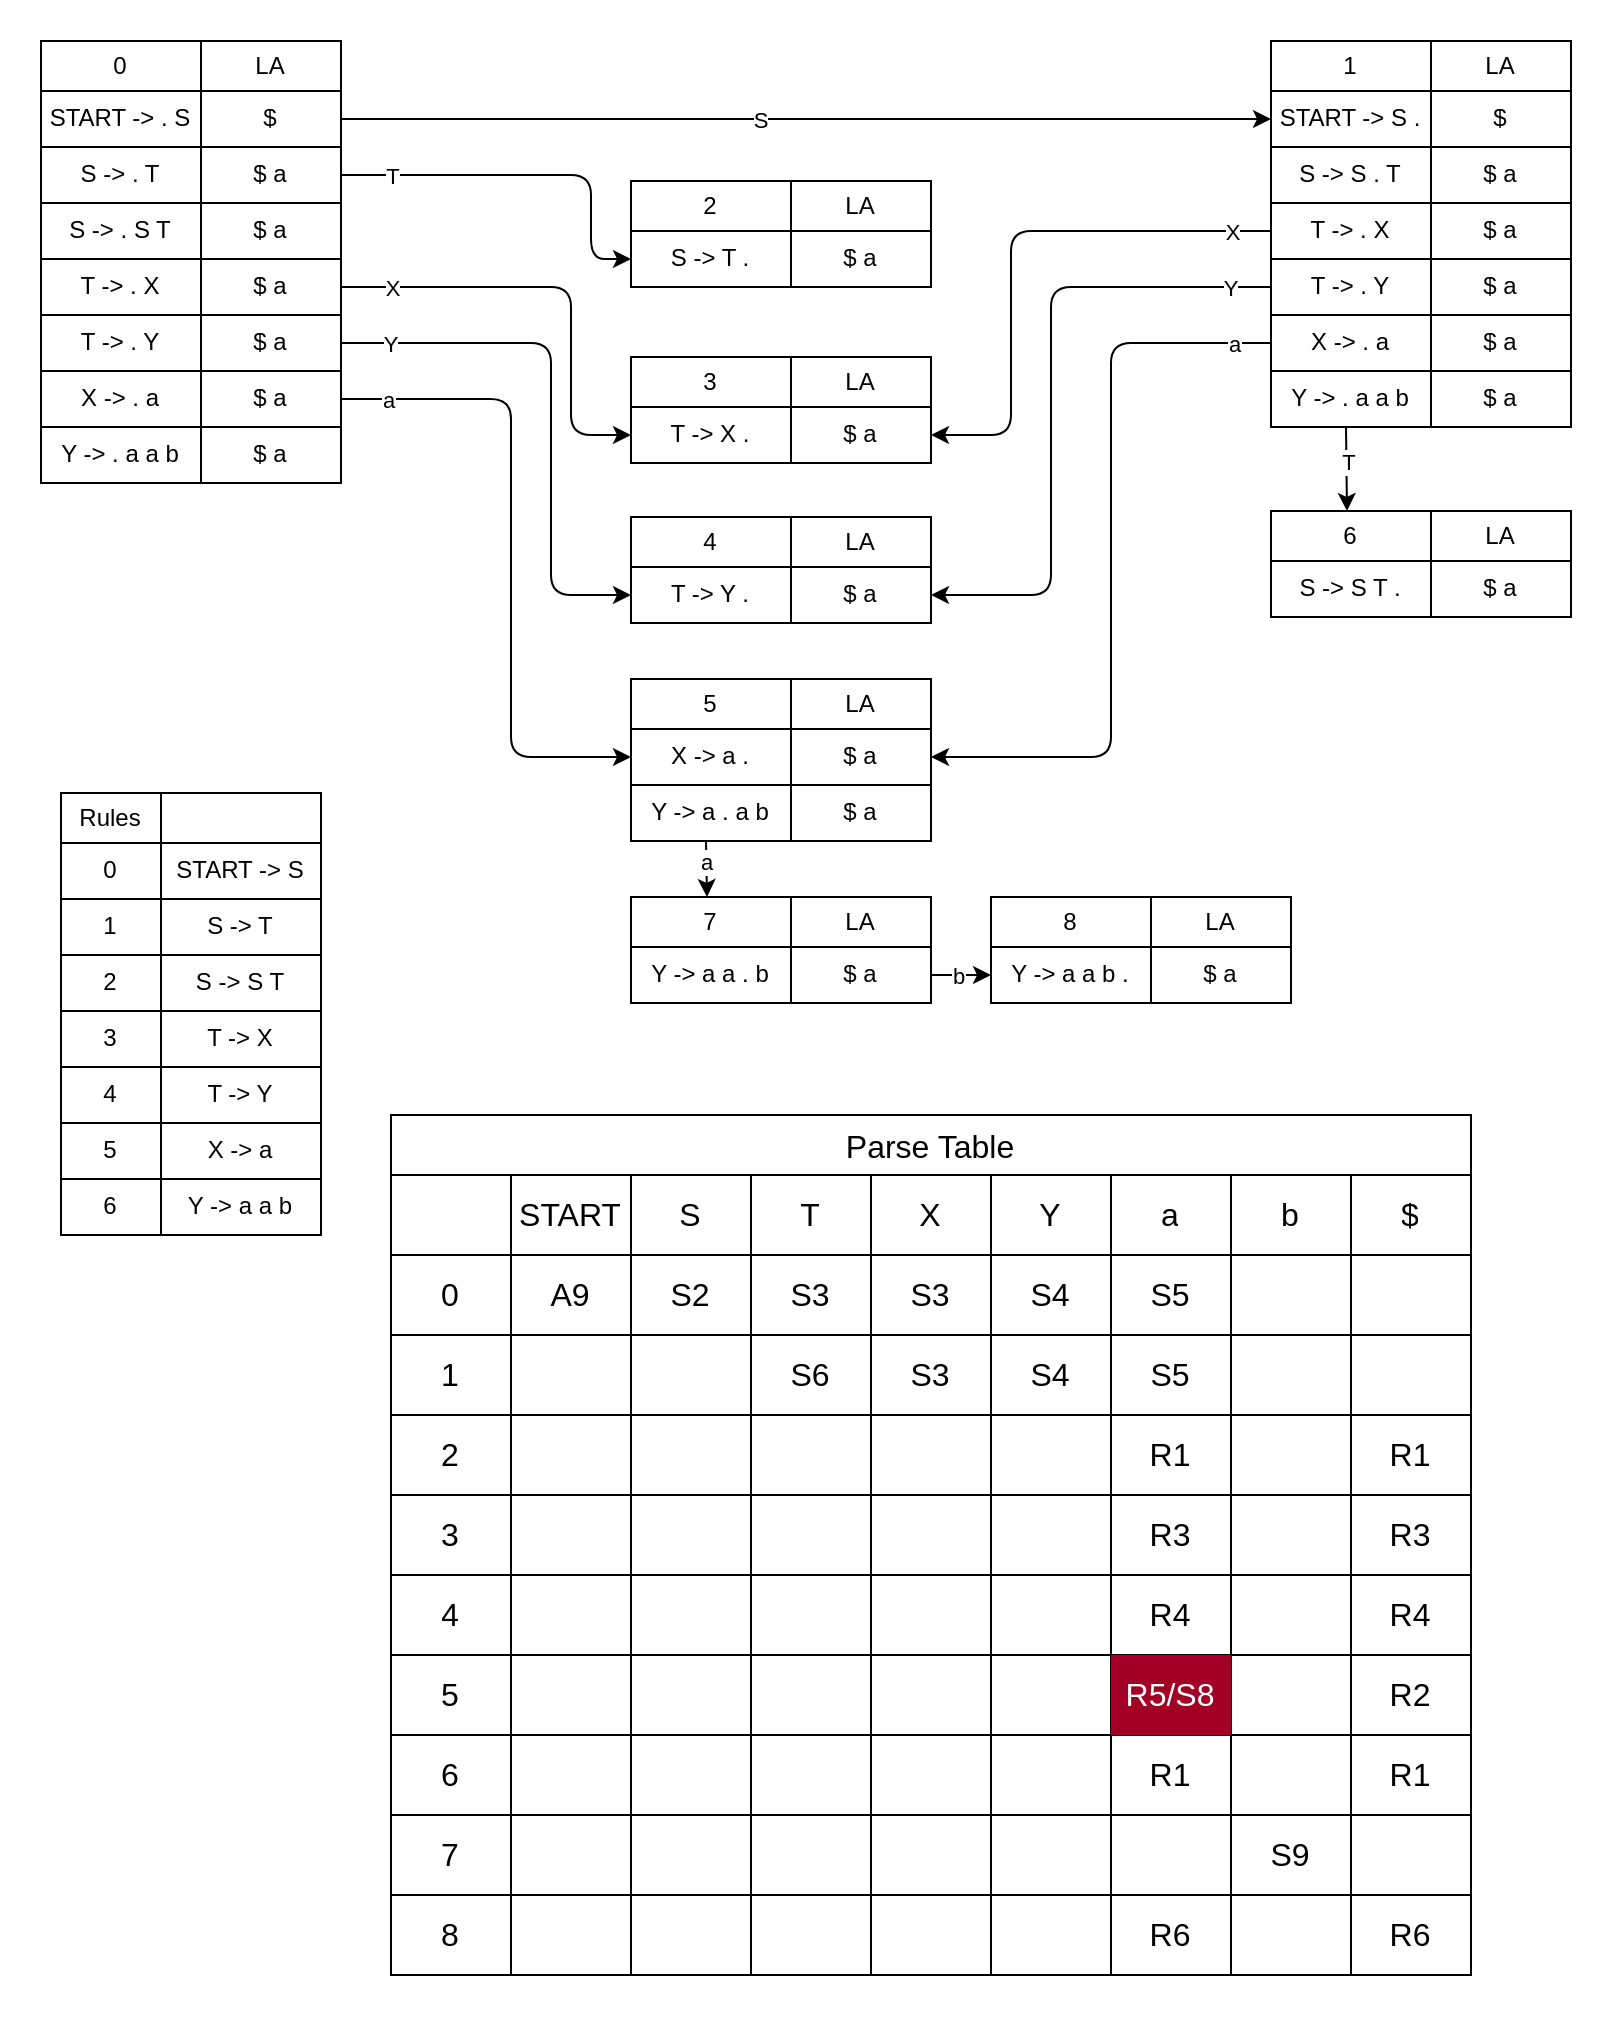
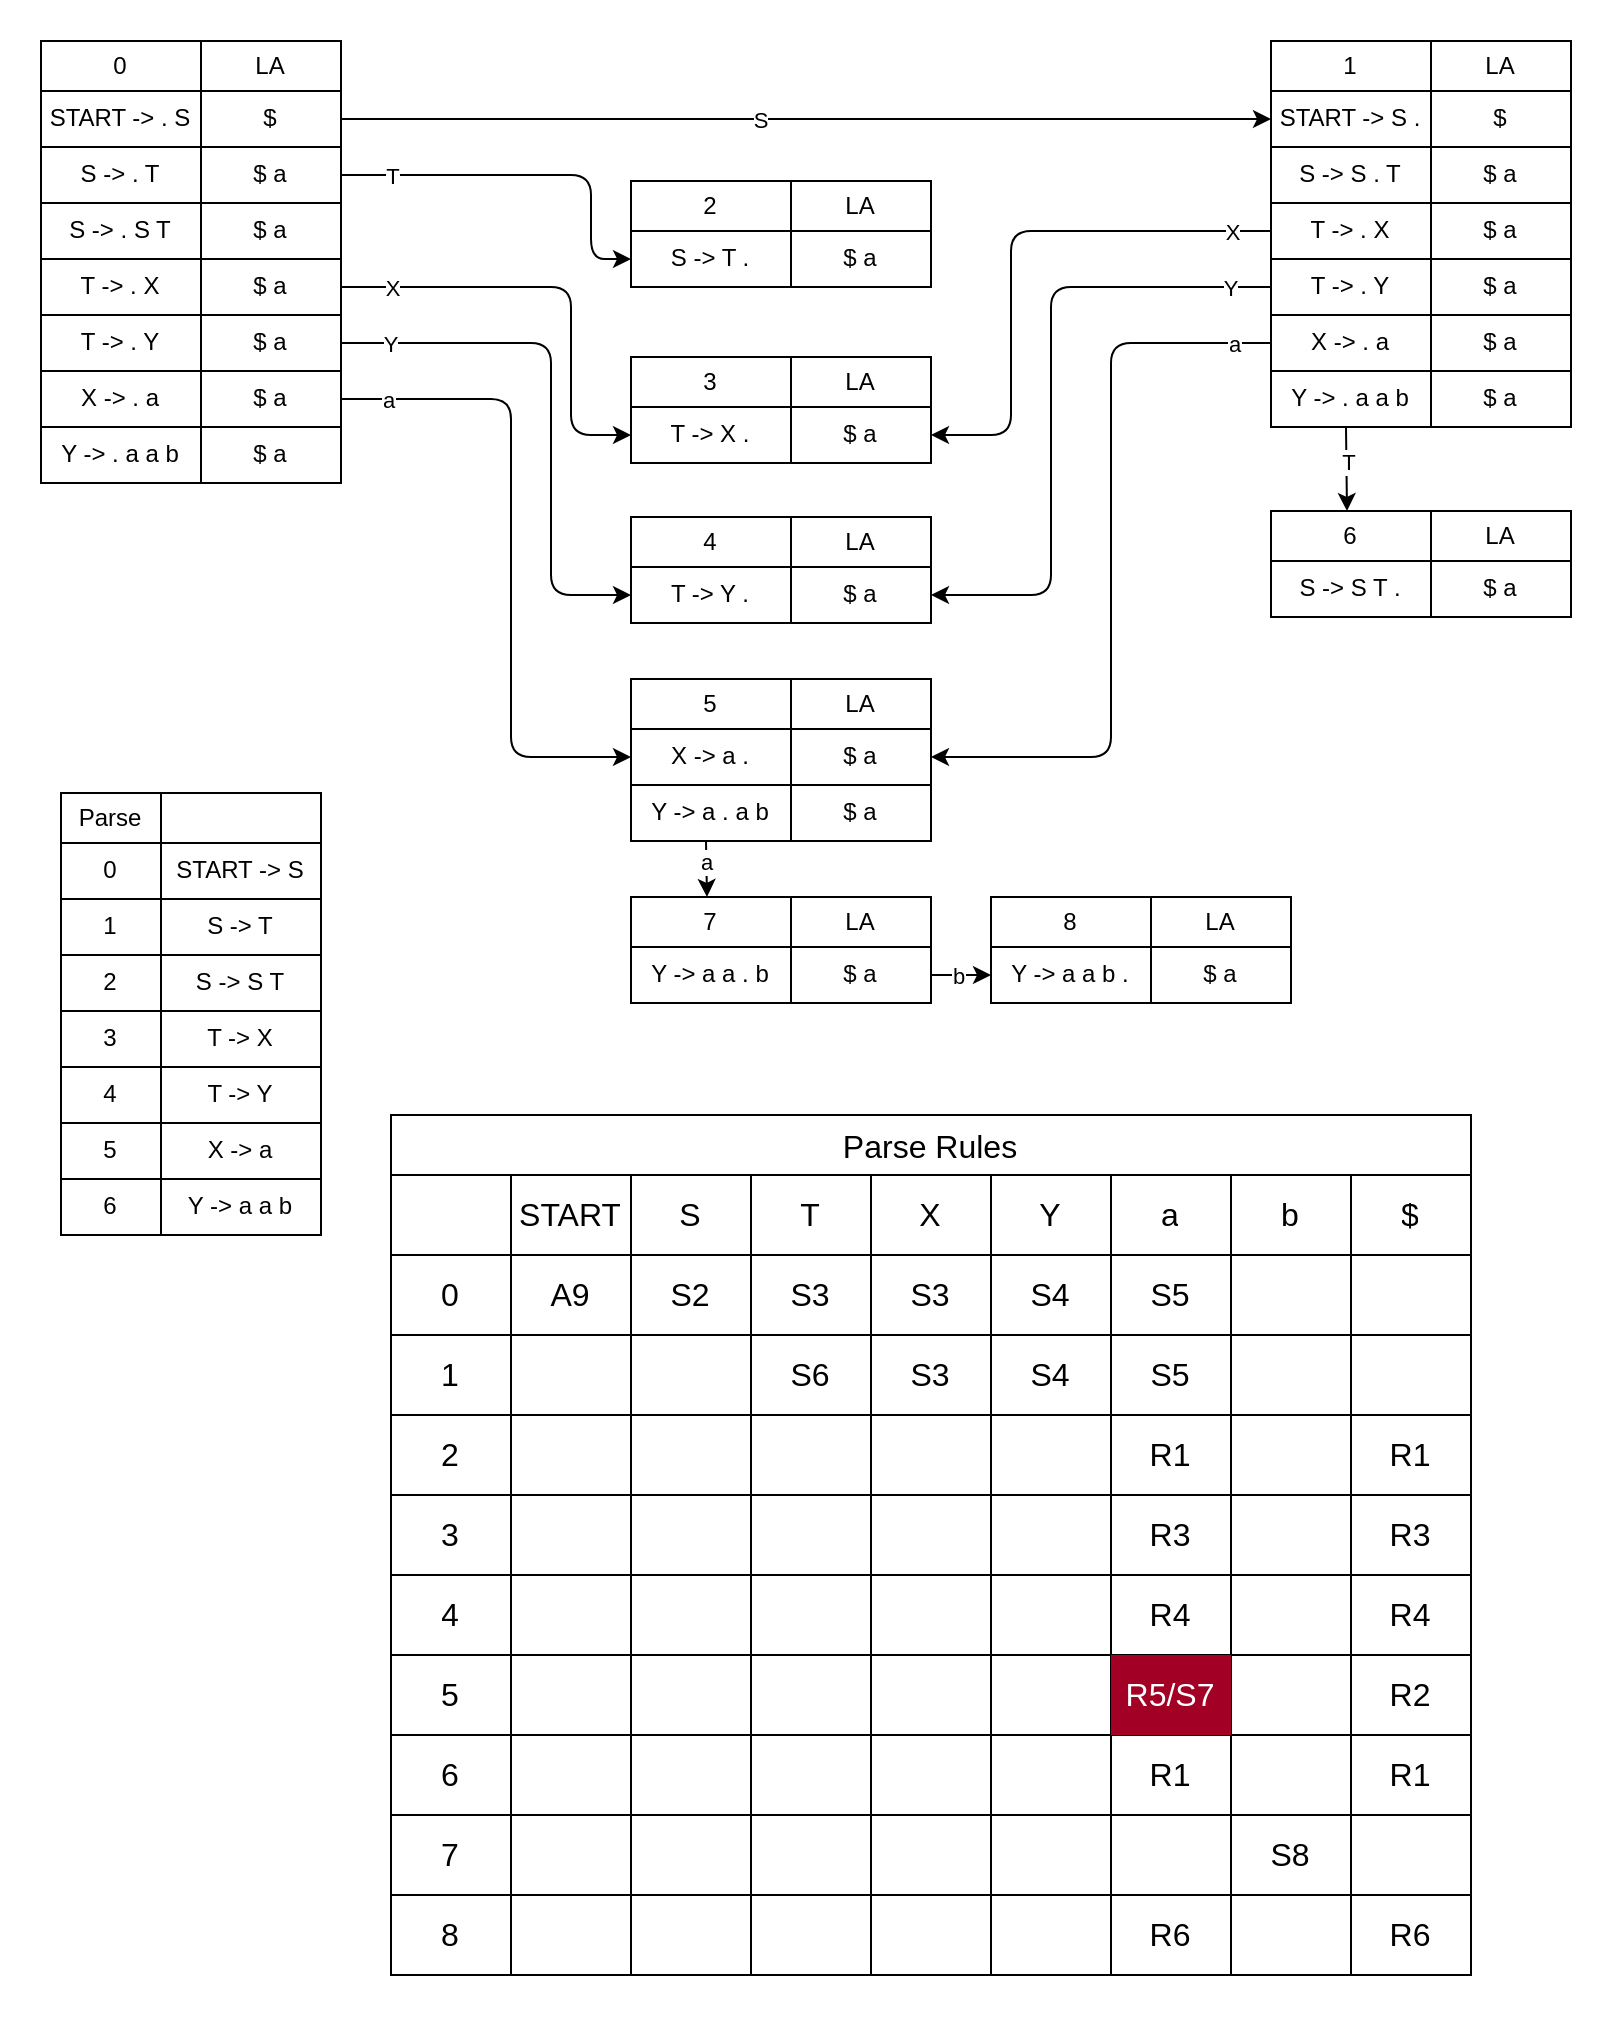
(111, 819) -> (111, 819)
(930, 1147) -> (930, 1147)
(1171, 1695) -> (1171, 1695)
(1291, 1855) -> (1291, 1855)
